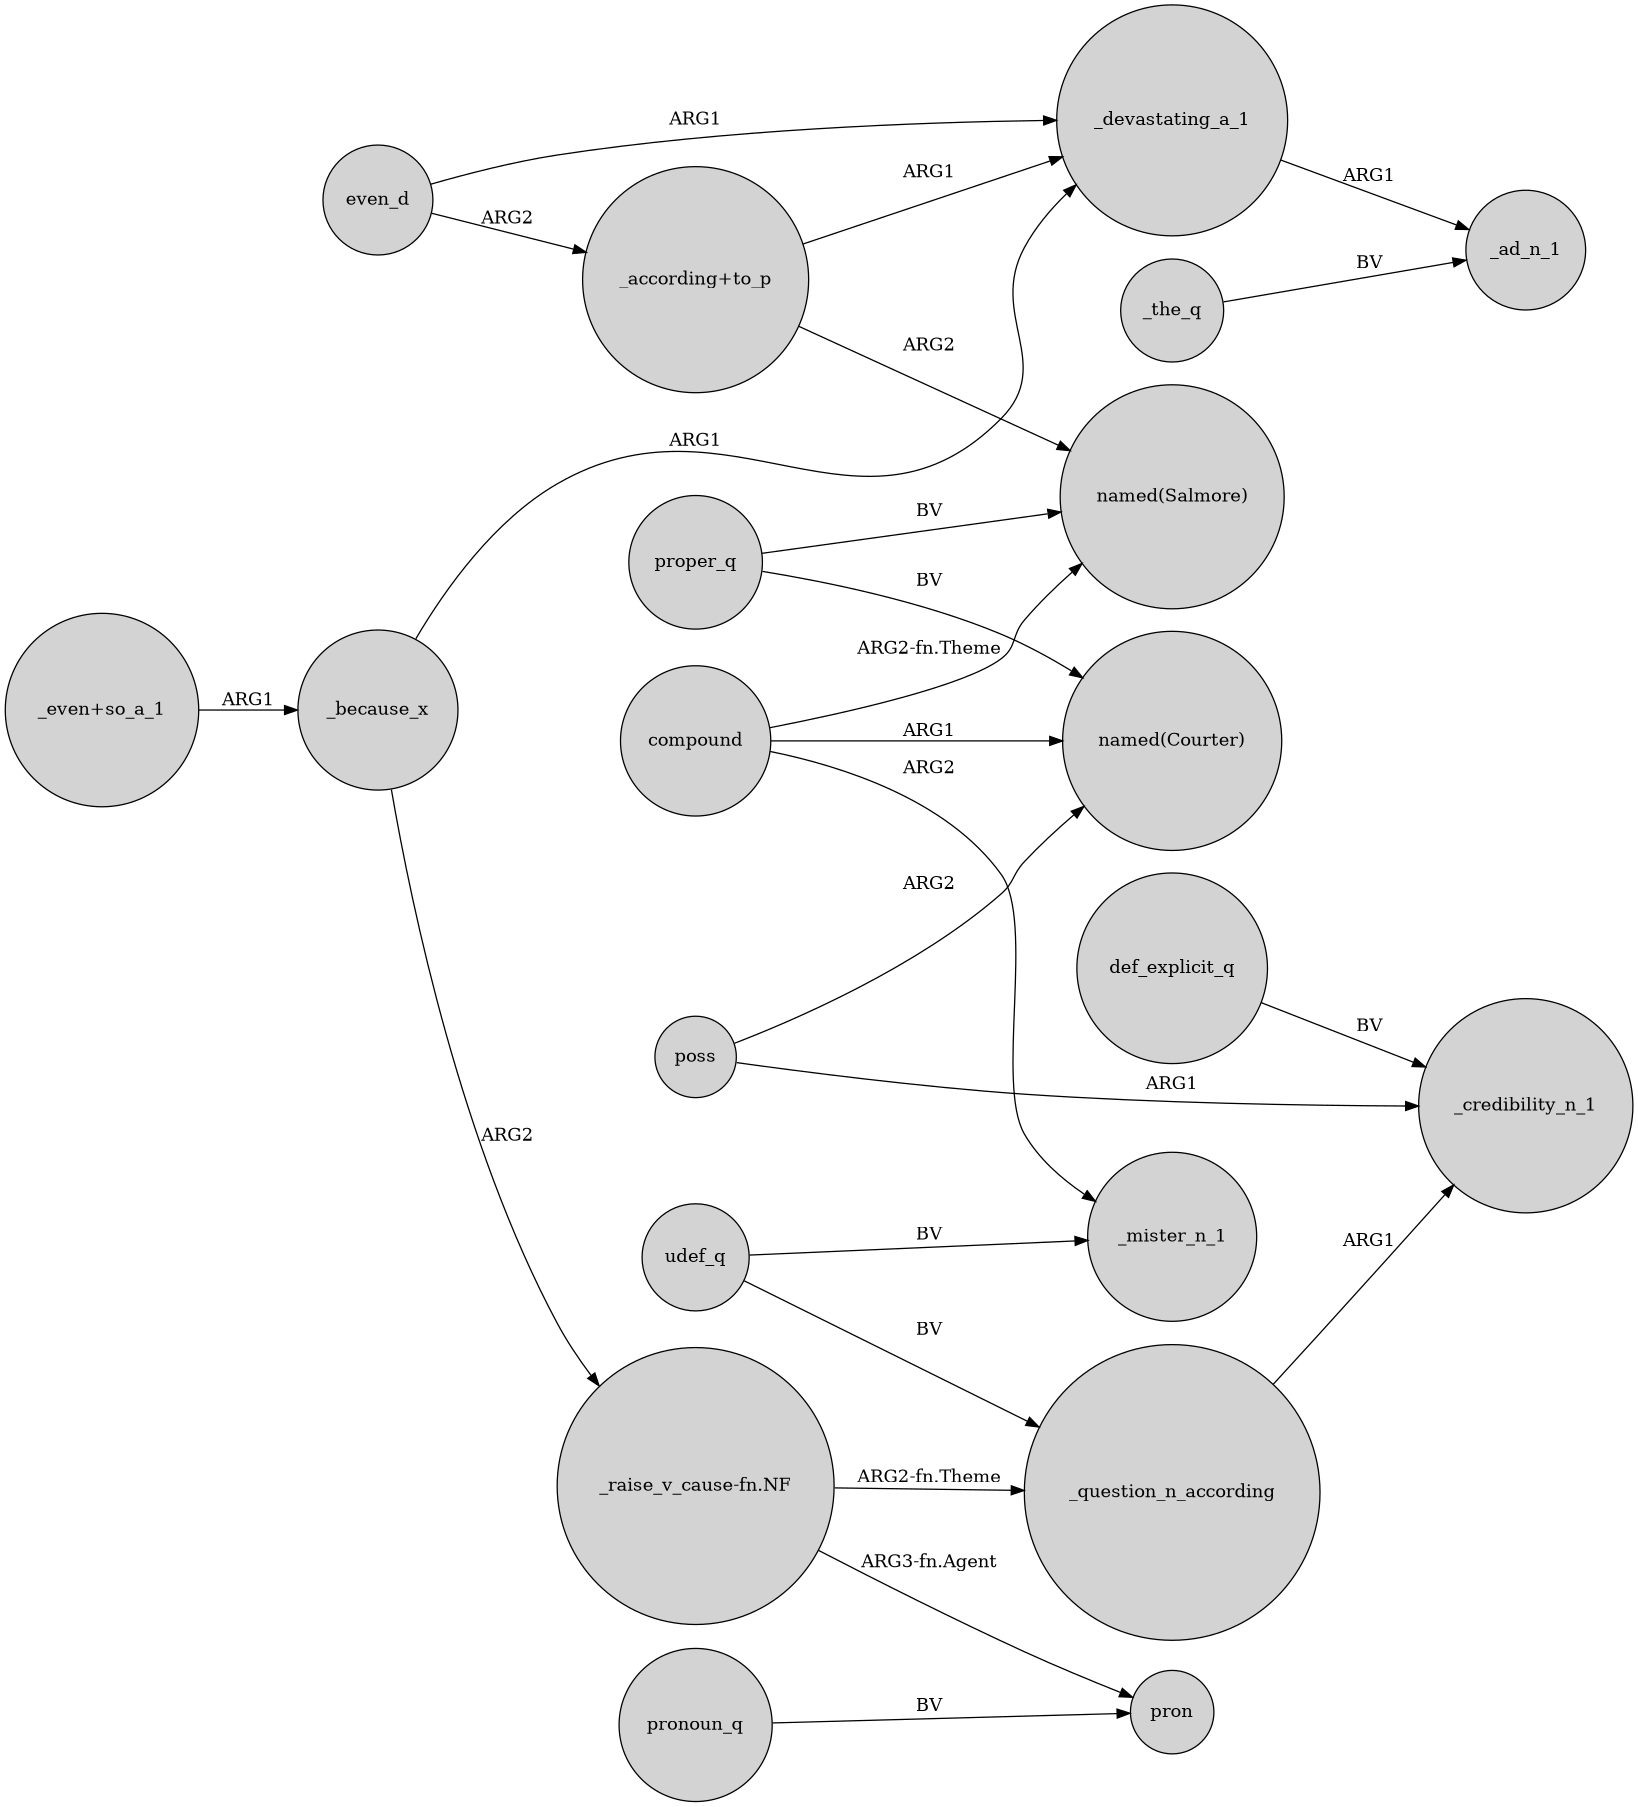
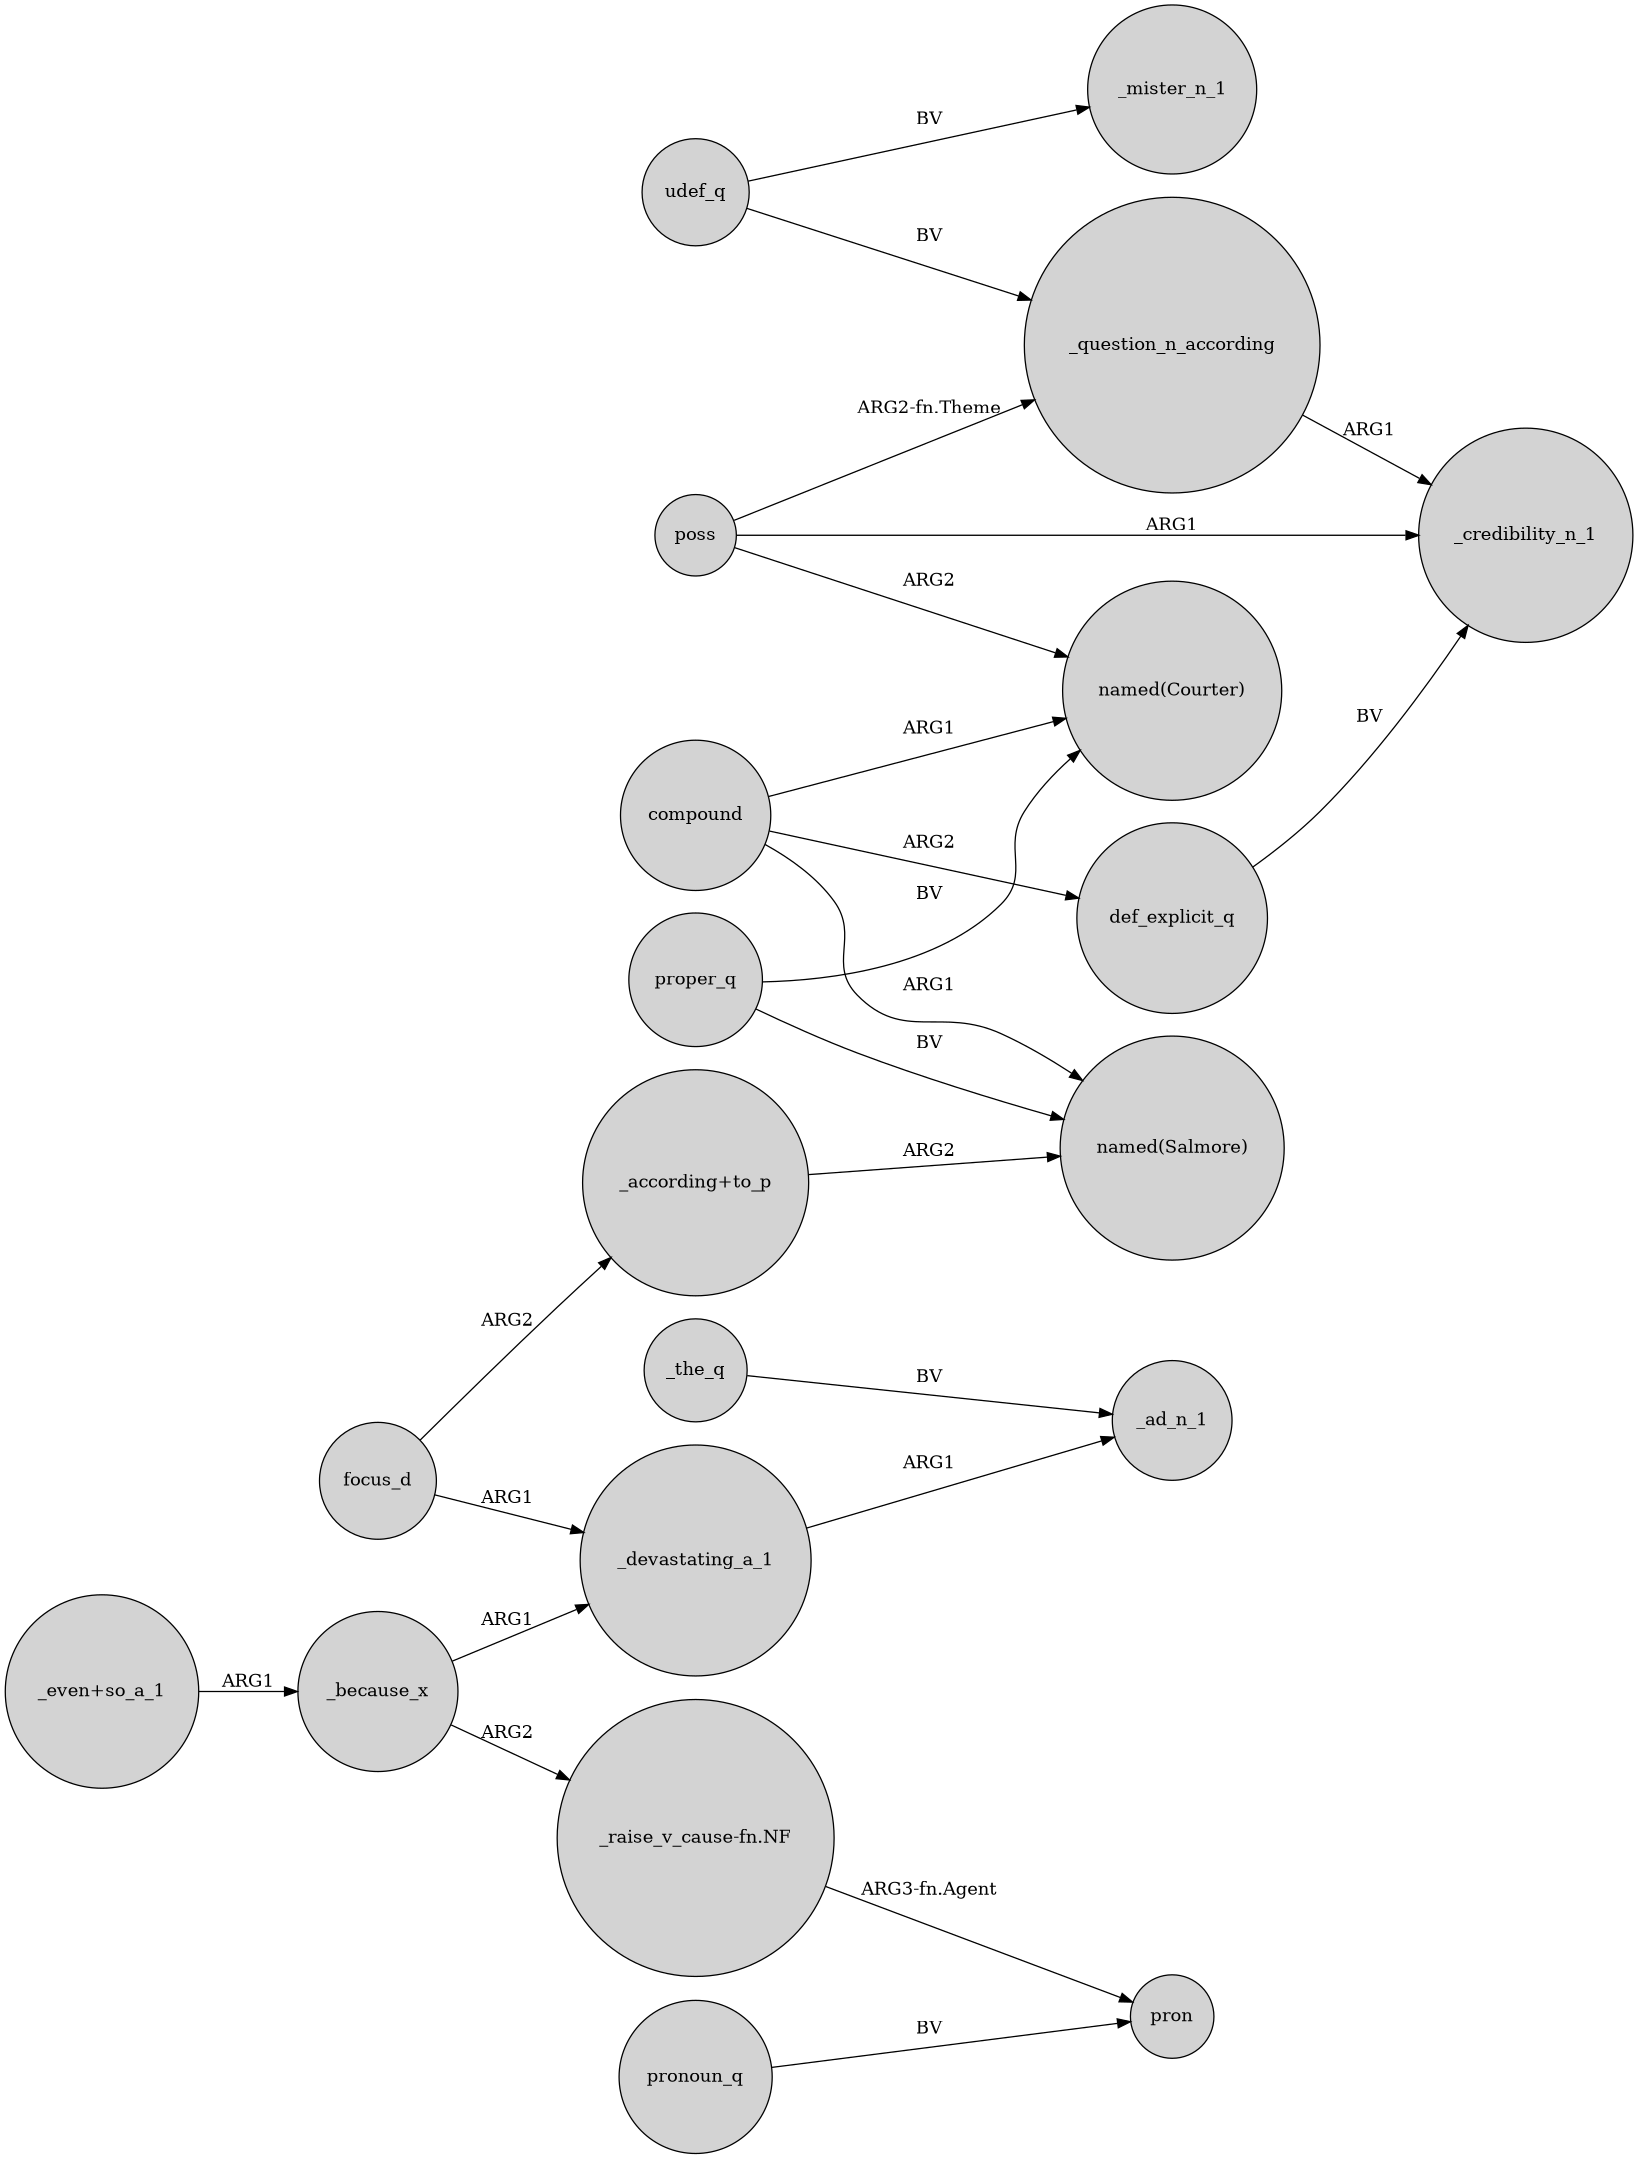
(378, 200) -> (378, 1481)
(926, 203) -> none
(929, 649) -> (929, 986)
(1013, 913) -> (918, 863)
(923, 1489) -> (878, 462)
